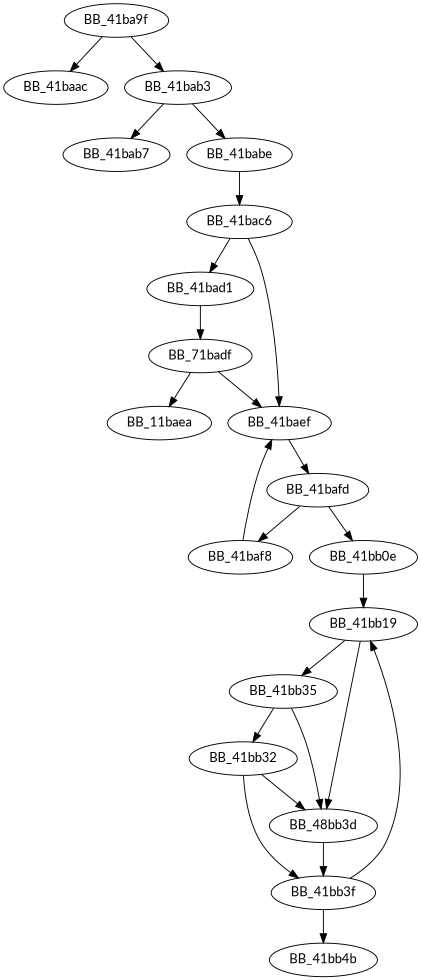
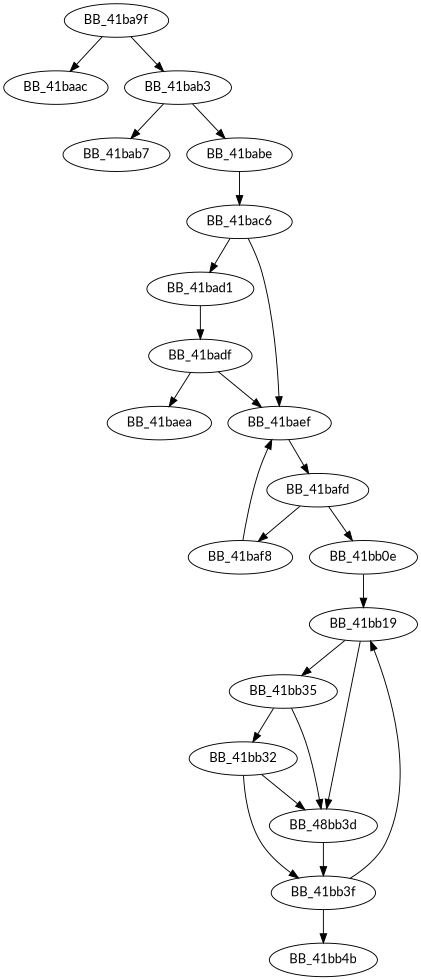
(200, 356) -> (200, 356)
(159, 423) -> (159, 423)
